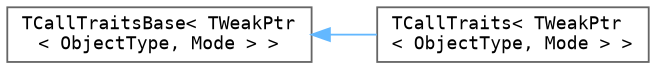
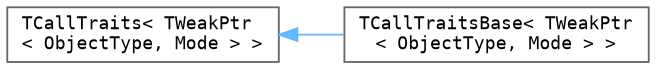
(353, 35) -> (321, 35)
